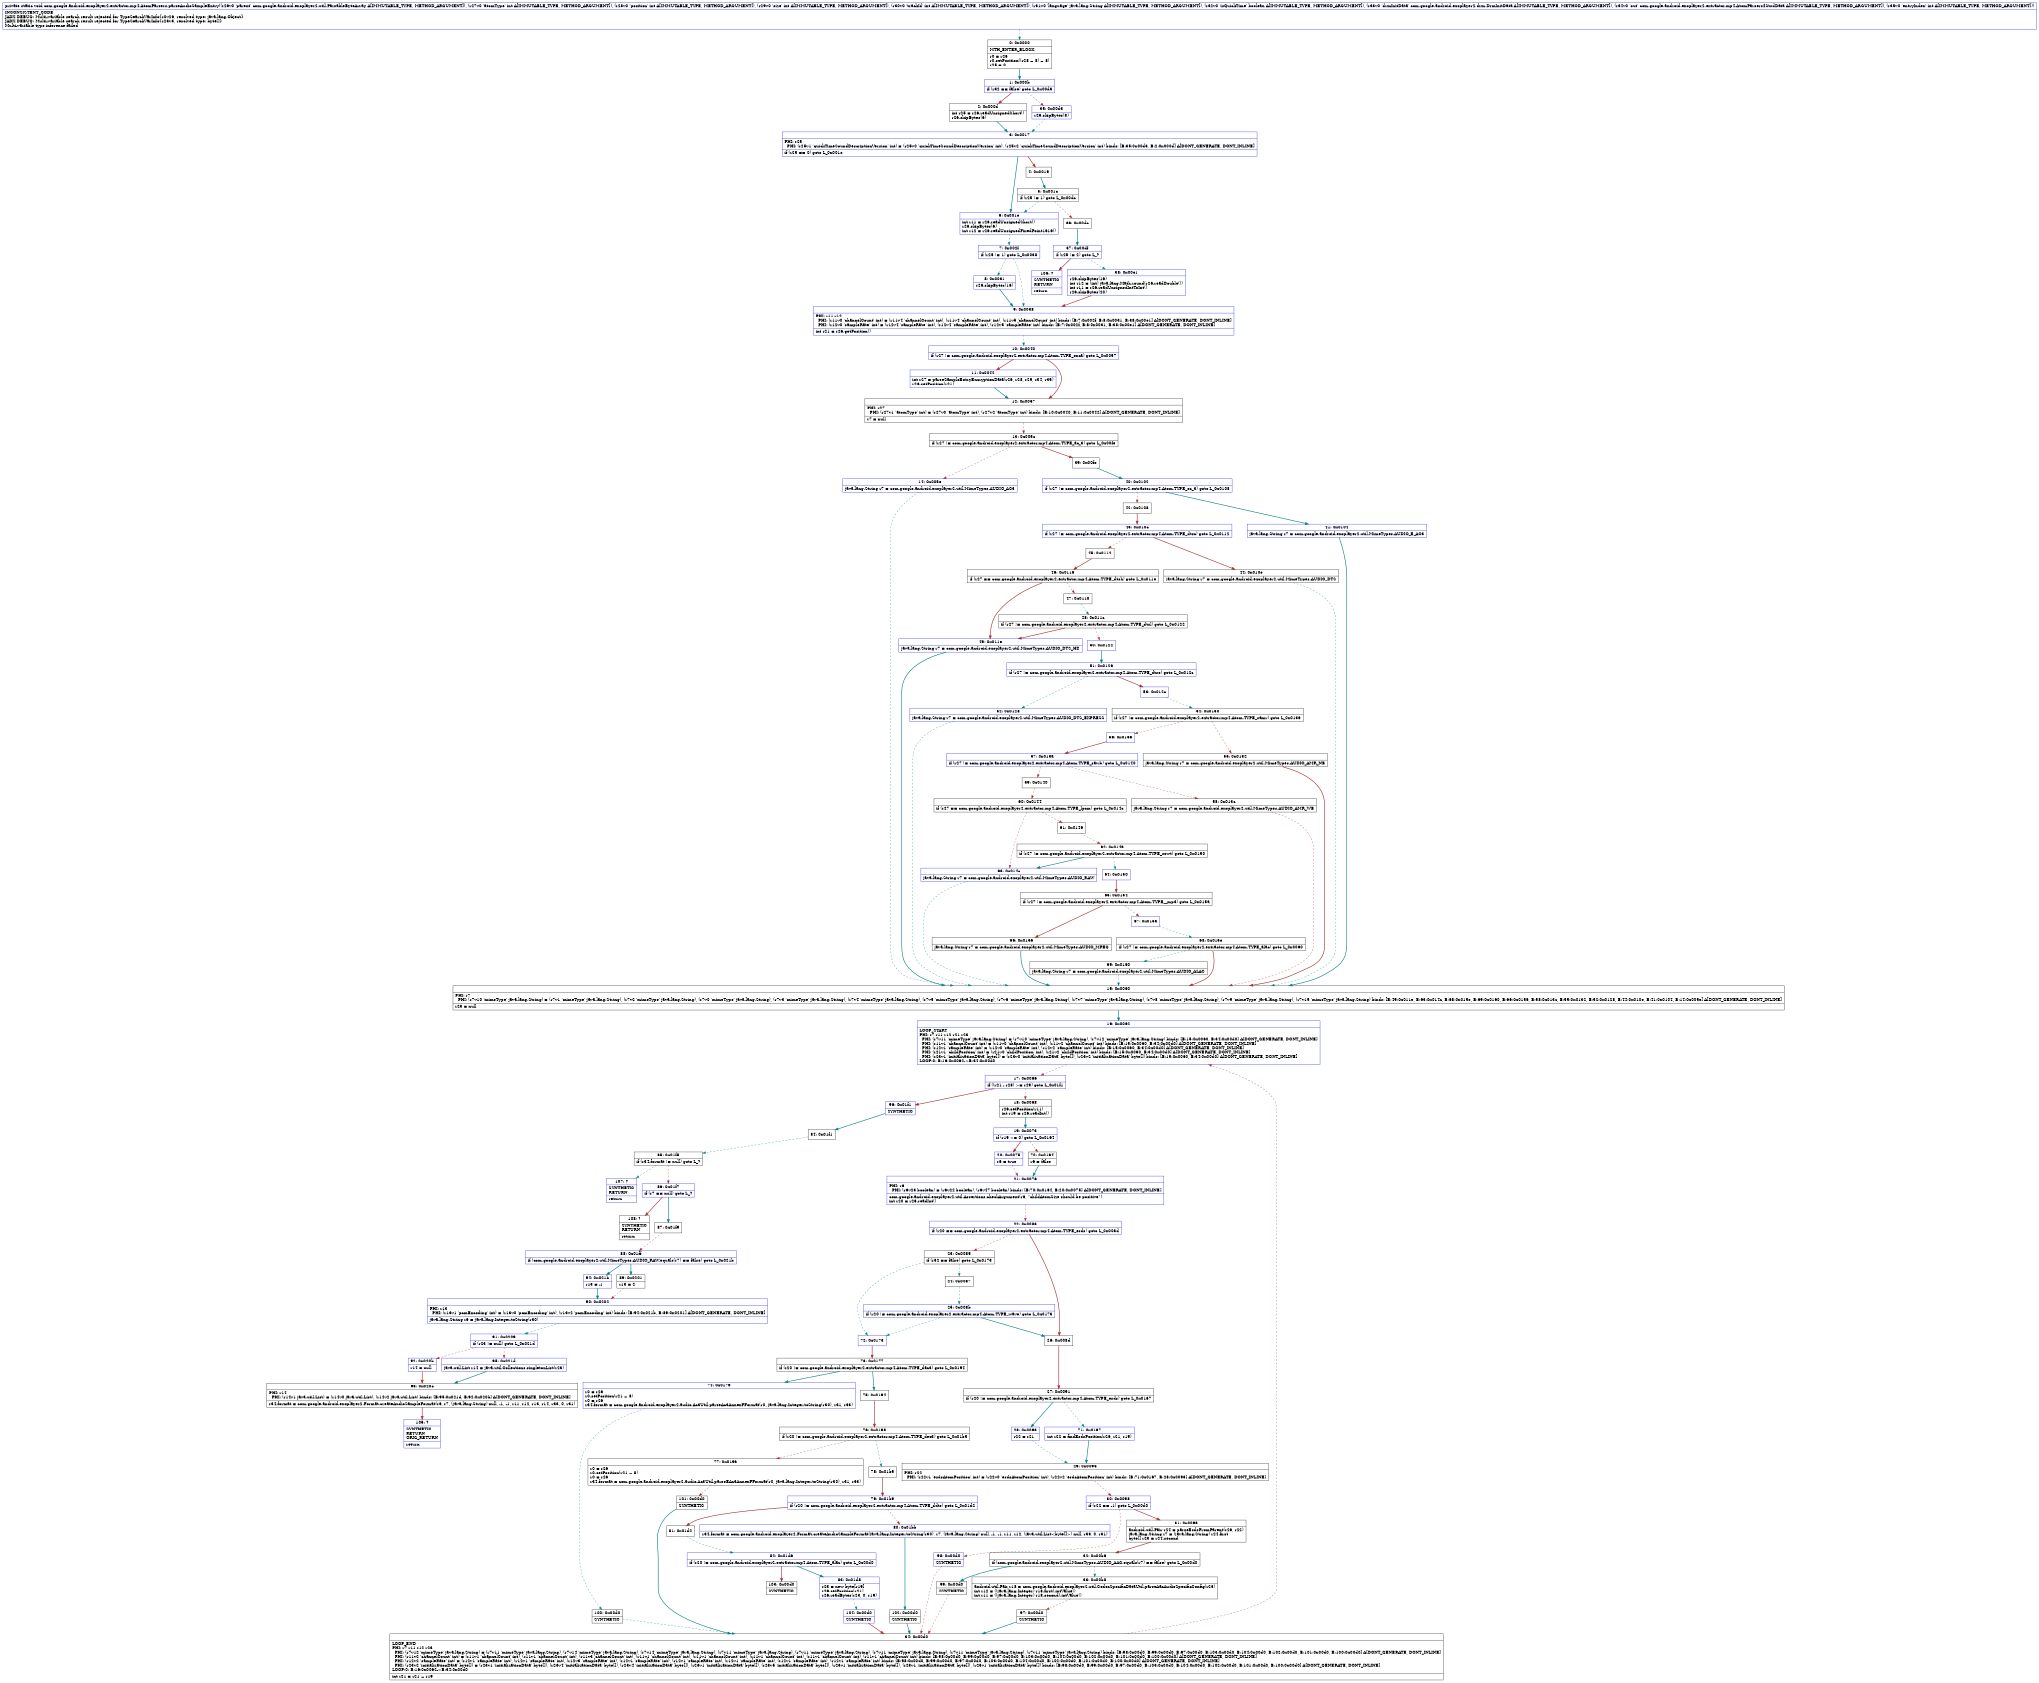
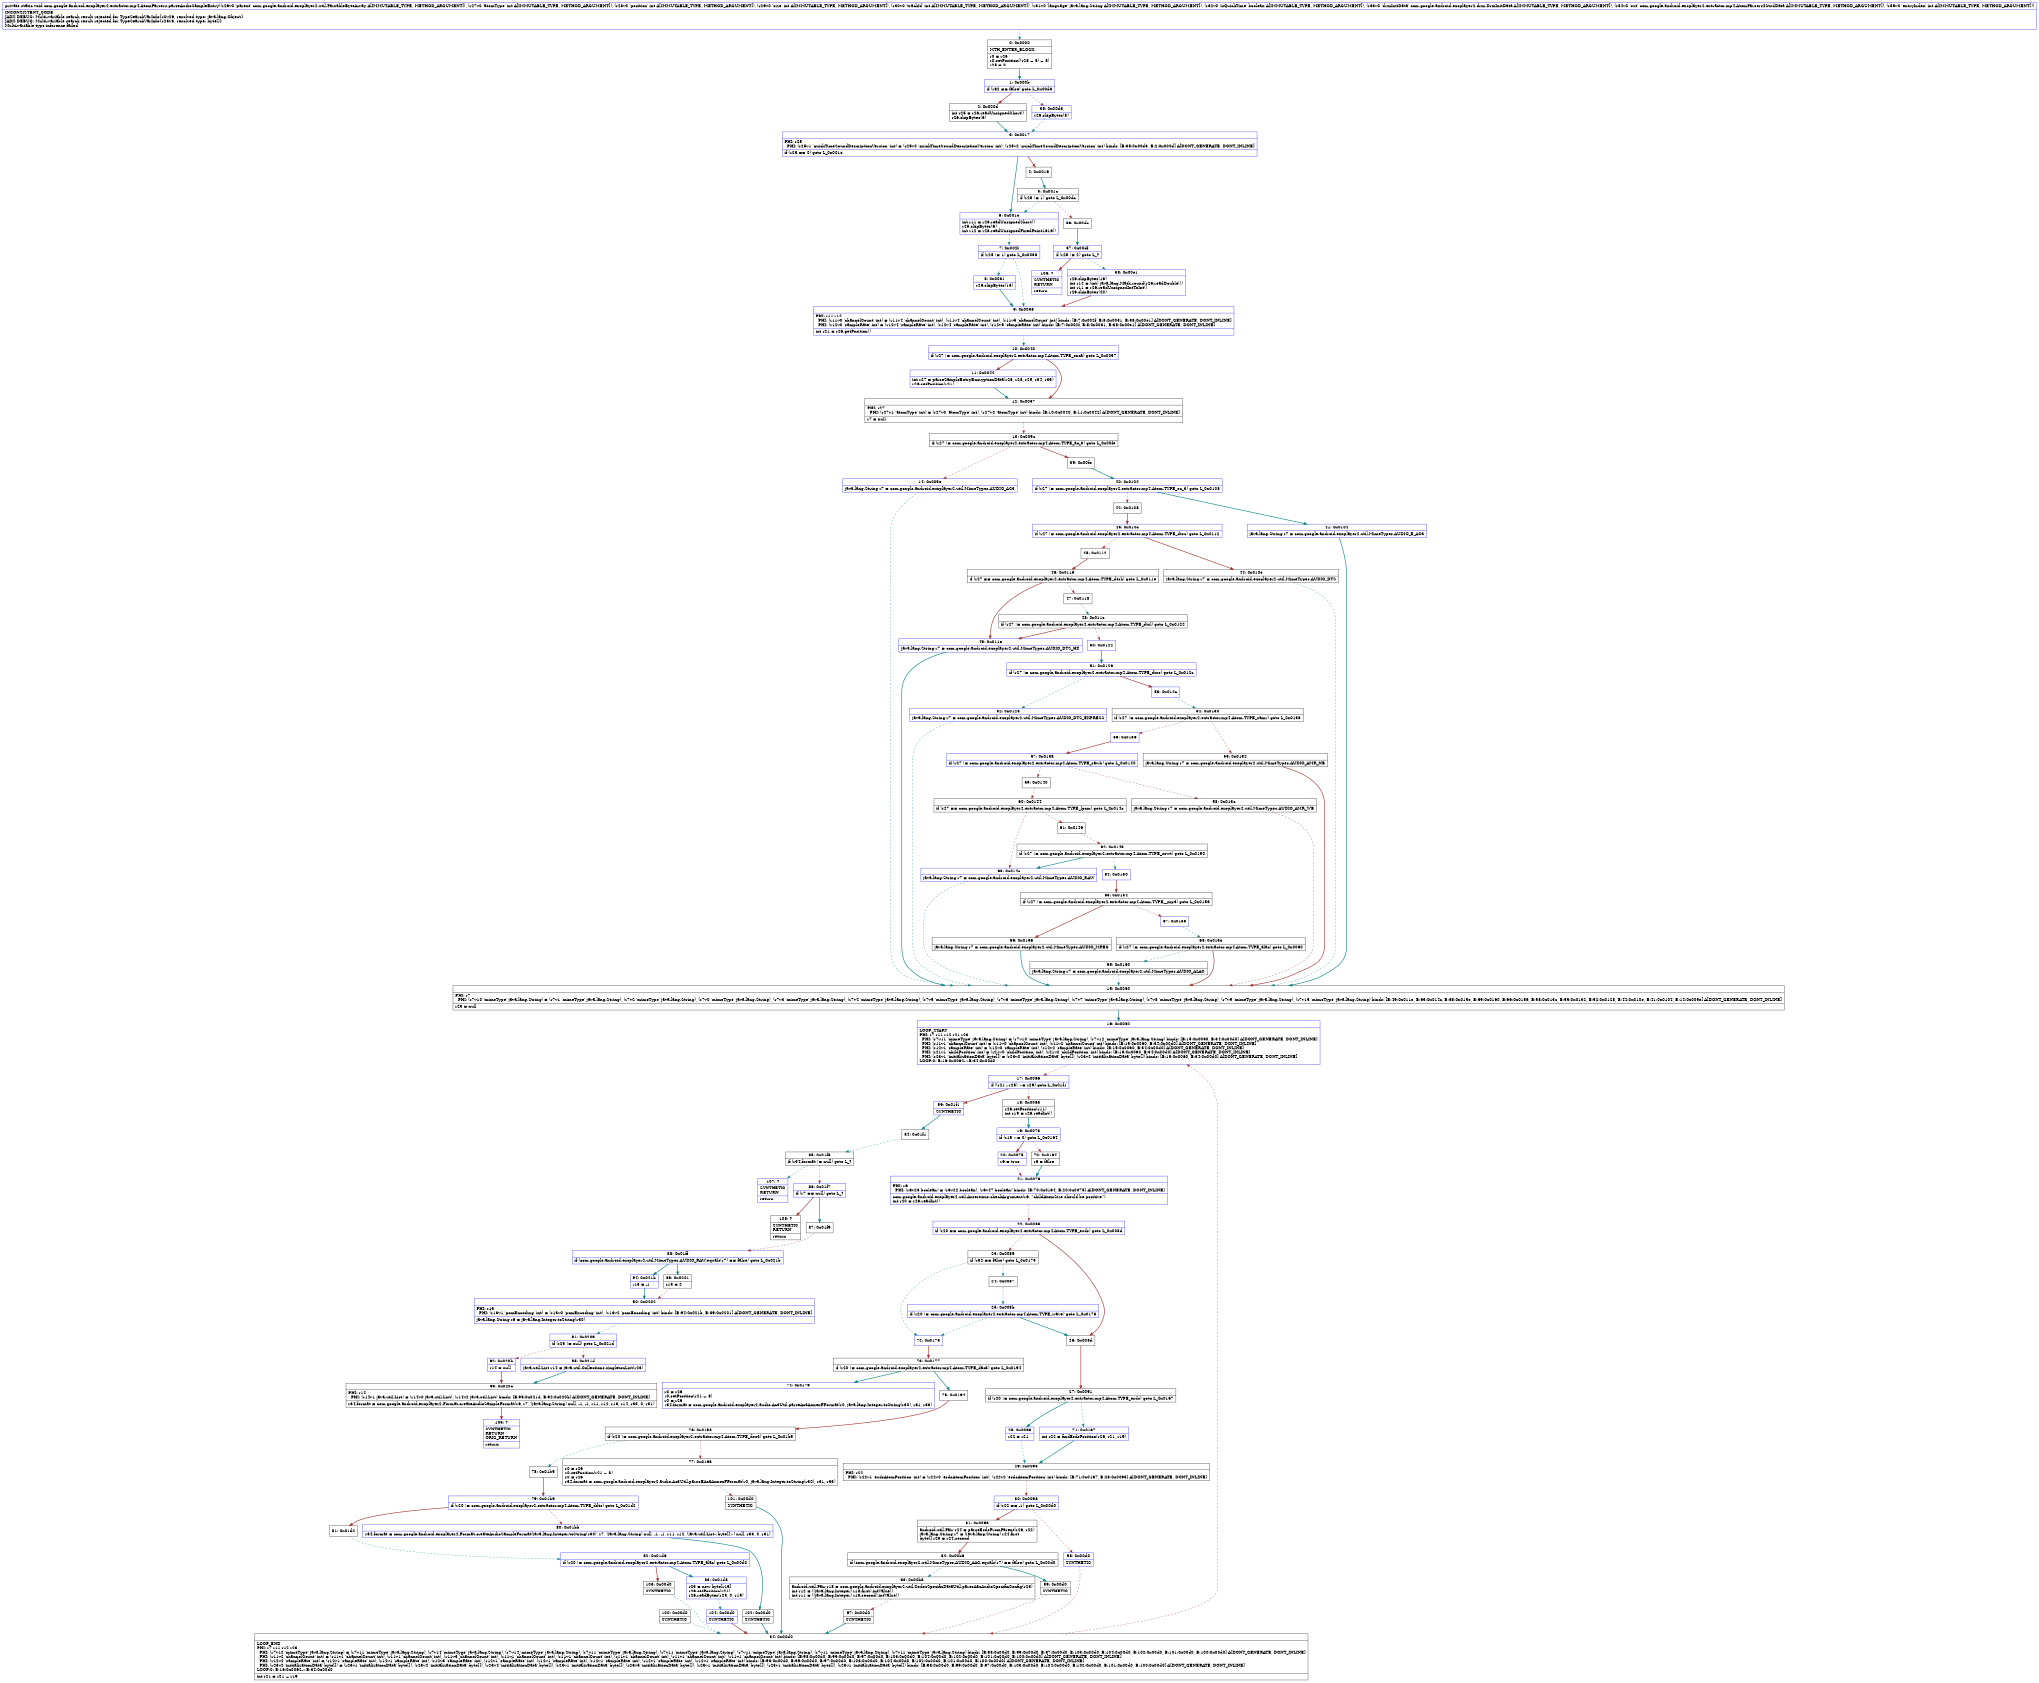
(580, 1493) -> none
none -> (695, 1613)
